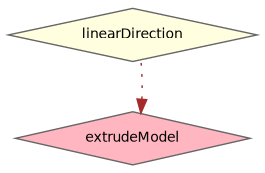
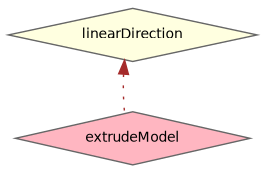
(142, 80) -> (123, 94)
